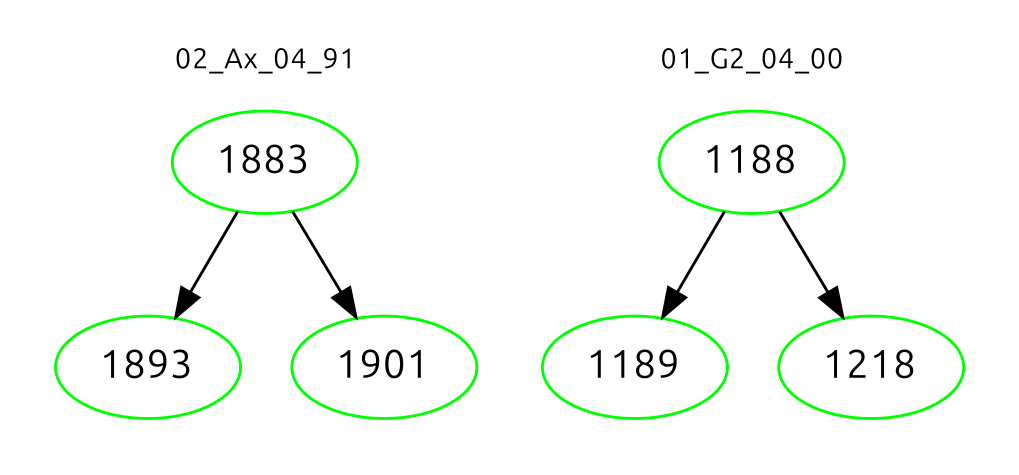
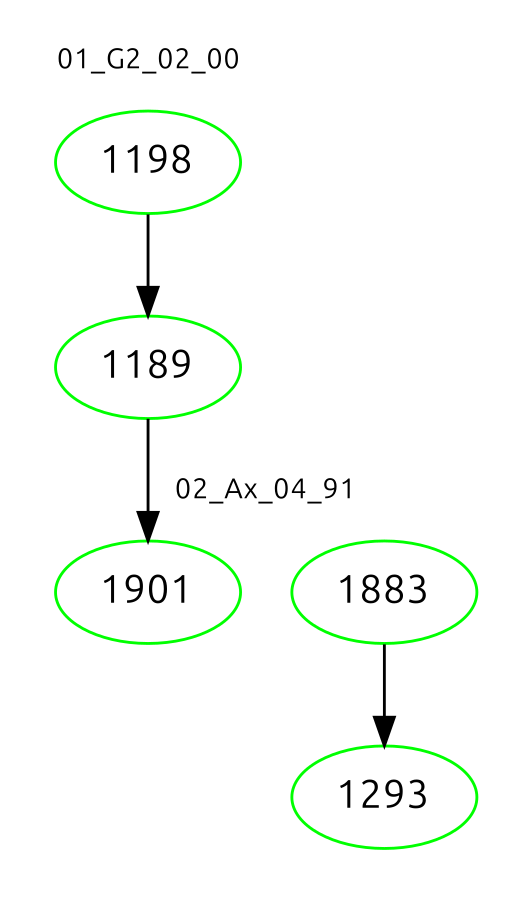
(753, 61) -> (149, 61)
(752, 162) -> (148, 162)
(317, 252) -> (148, 481)
(148, 367) -> (384, 797)
(871, 367) -> none
